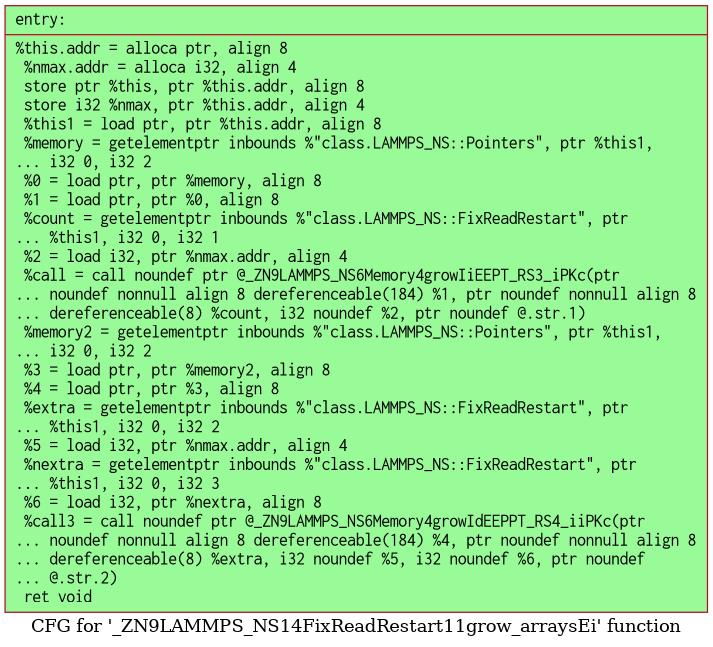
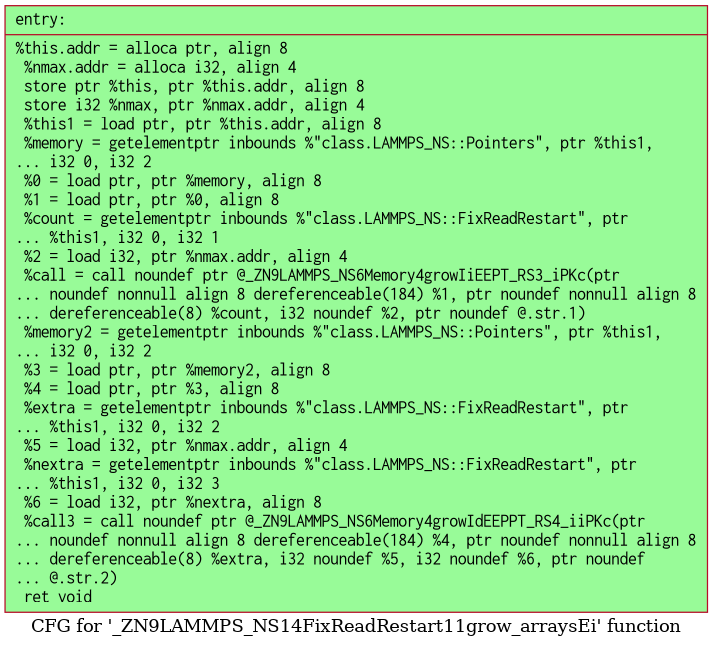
(190, 105) -> (190, 105)
